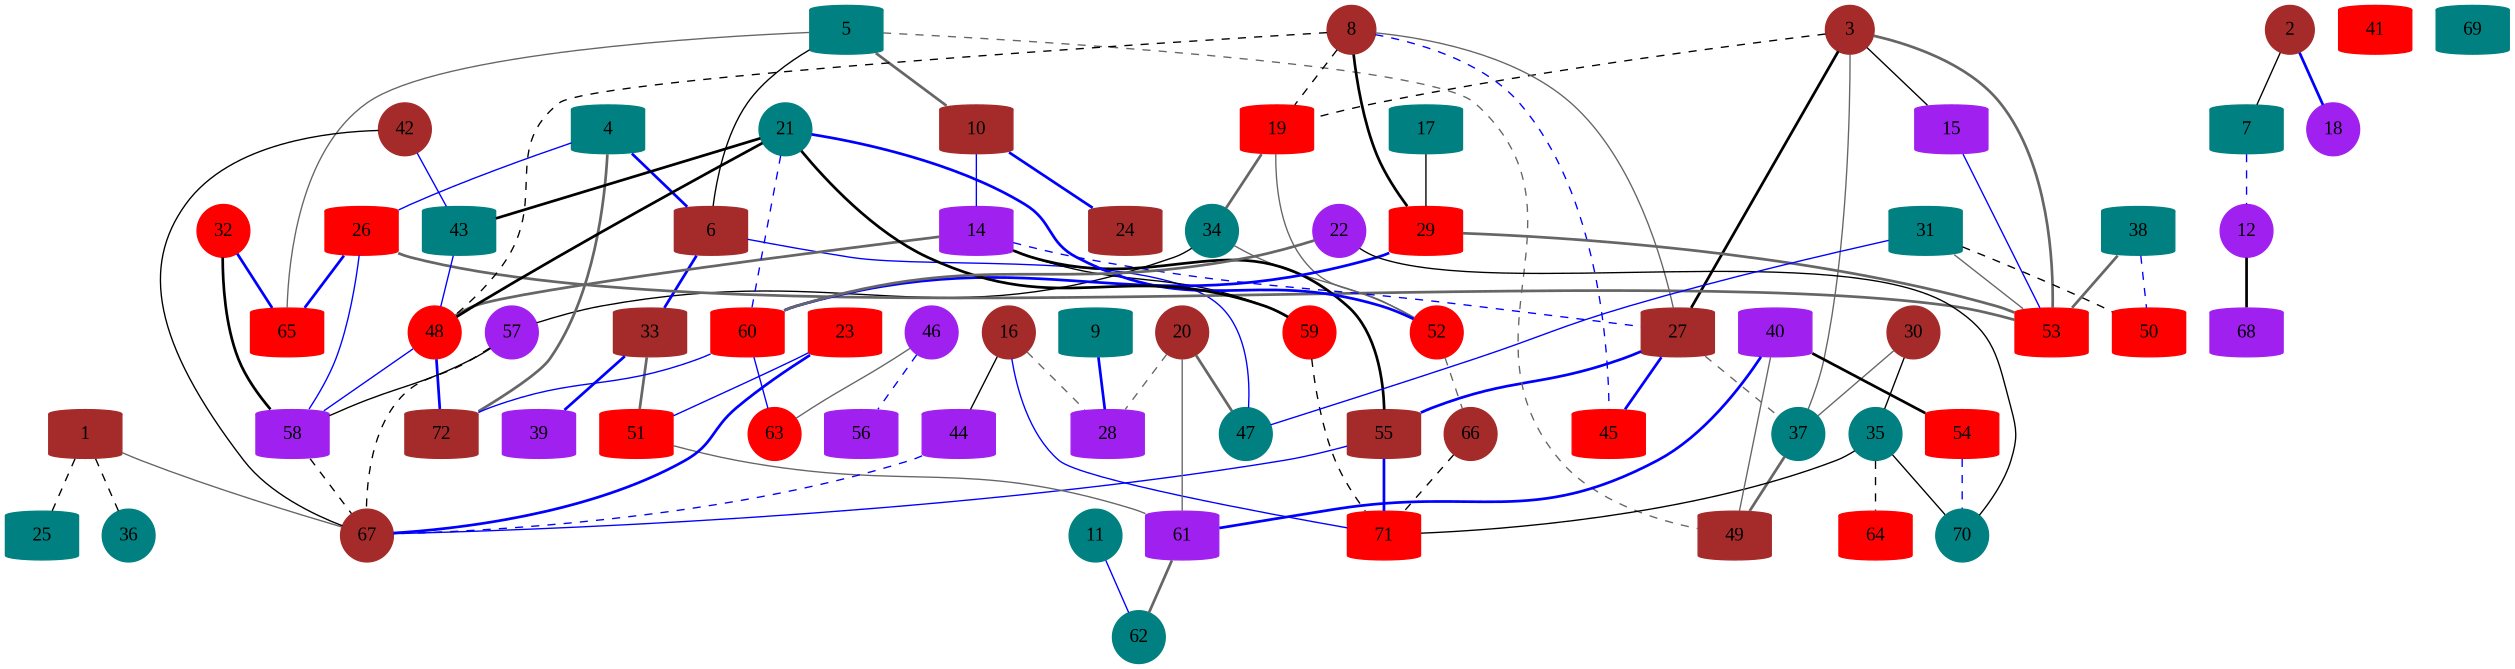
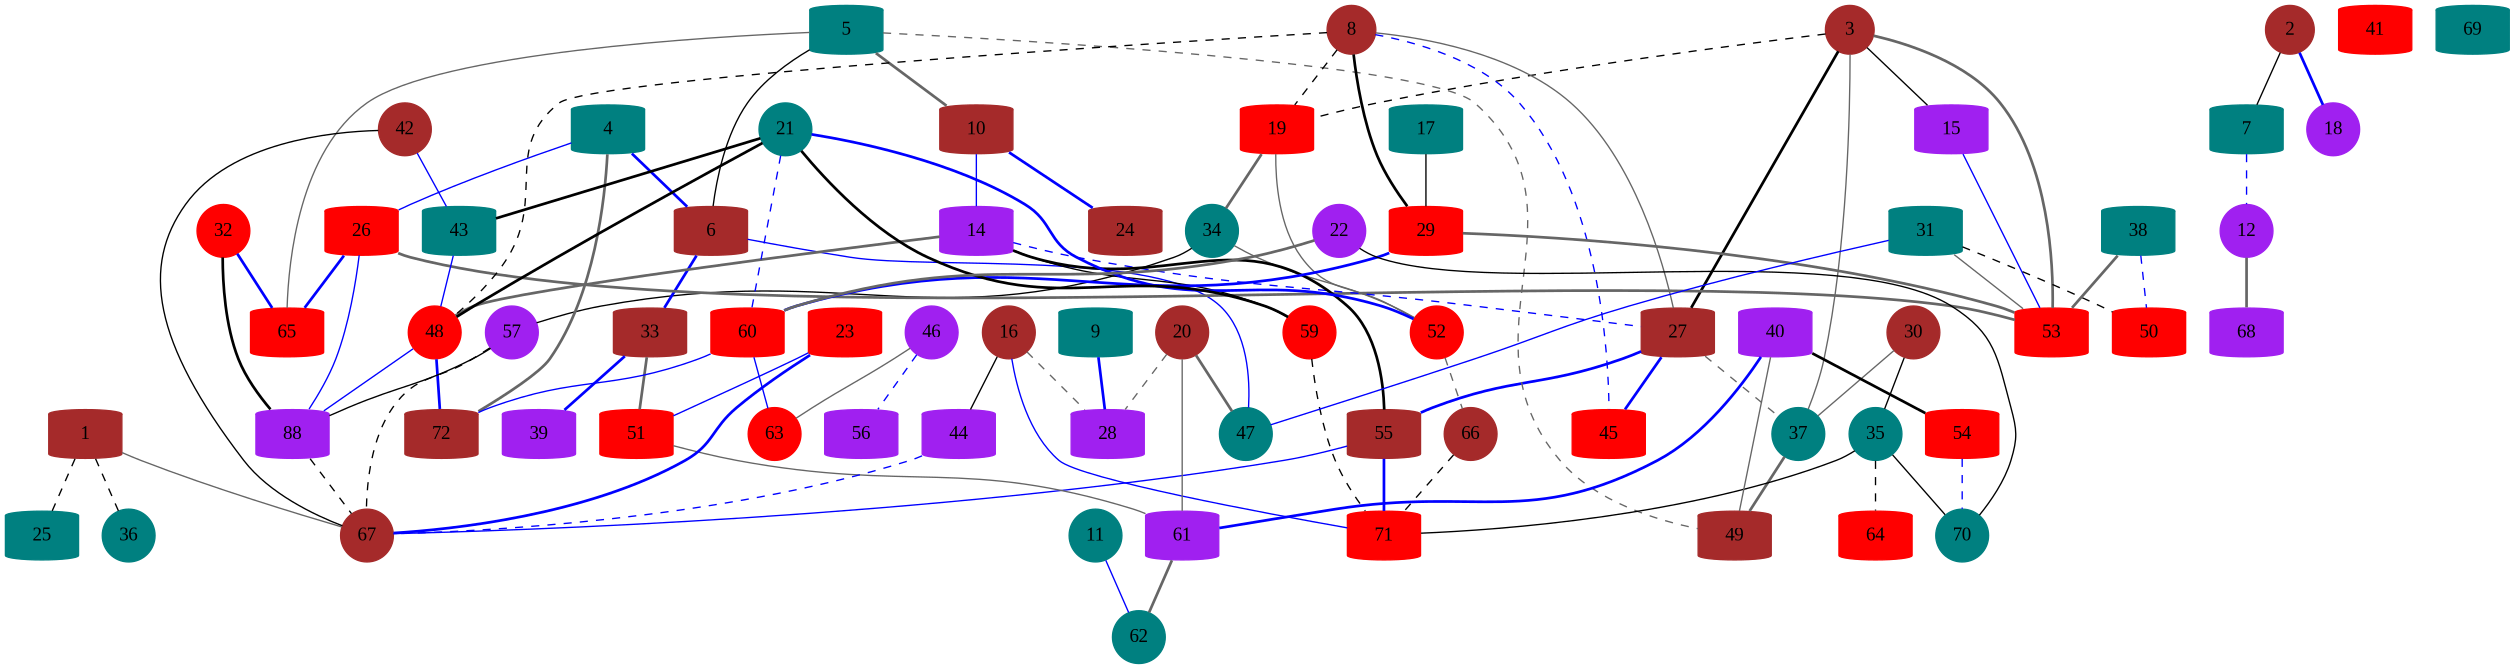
(2247, 283) -> (2247, 283)
(292, 434) -> (292, 434)
